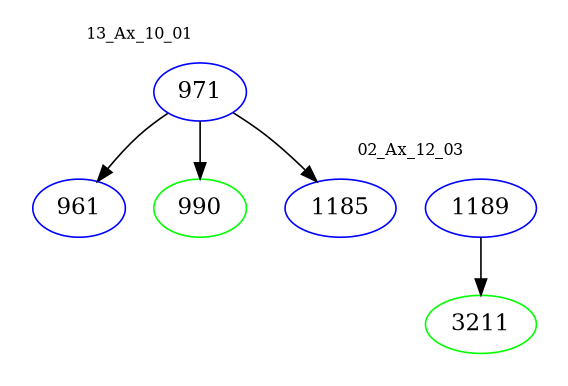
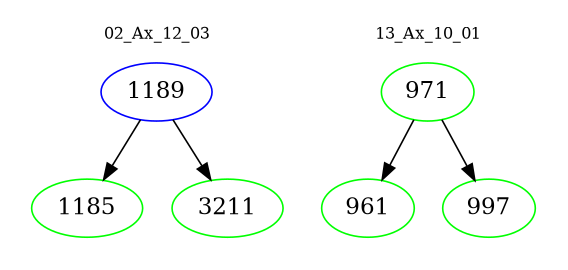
(200, 92) -> (428, 92)
(283, 149) -> (126, 143)
(79, 208) -> (368, 208)
(200, 208) -> (489, 208)
(341, 208) -> (87, 208)
